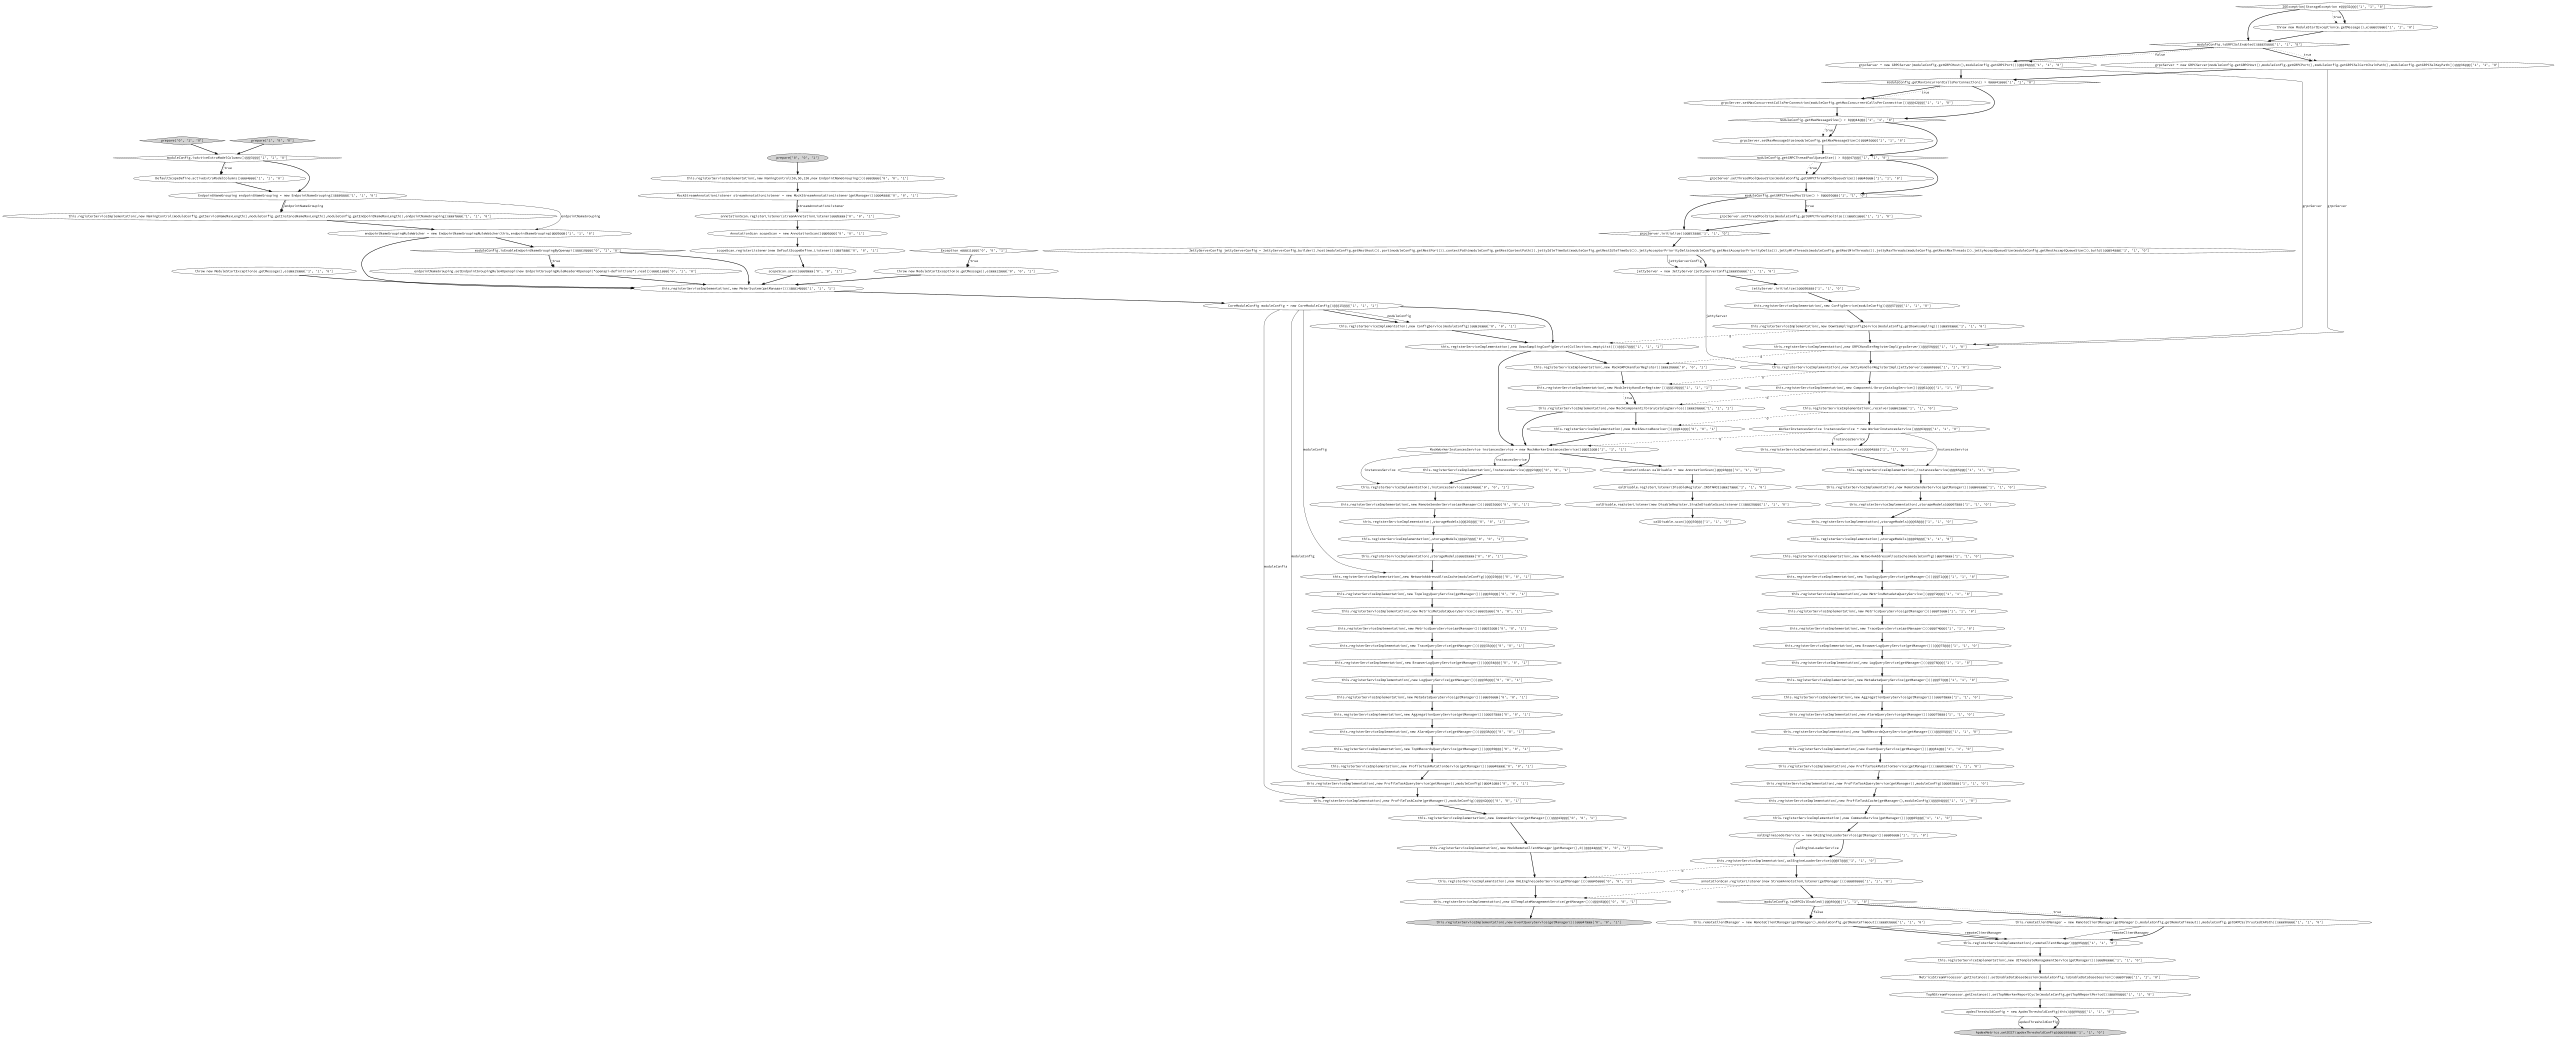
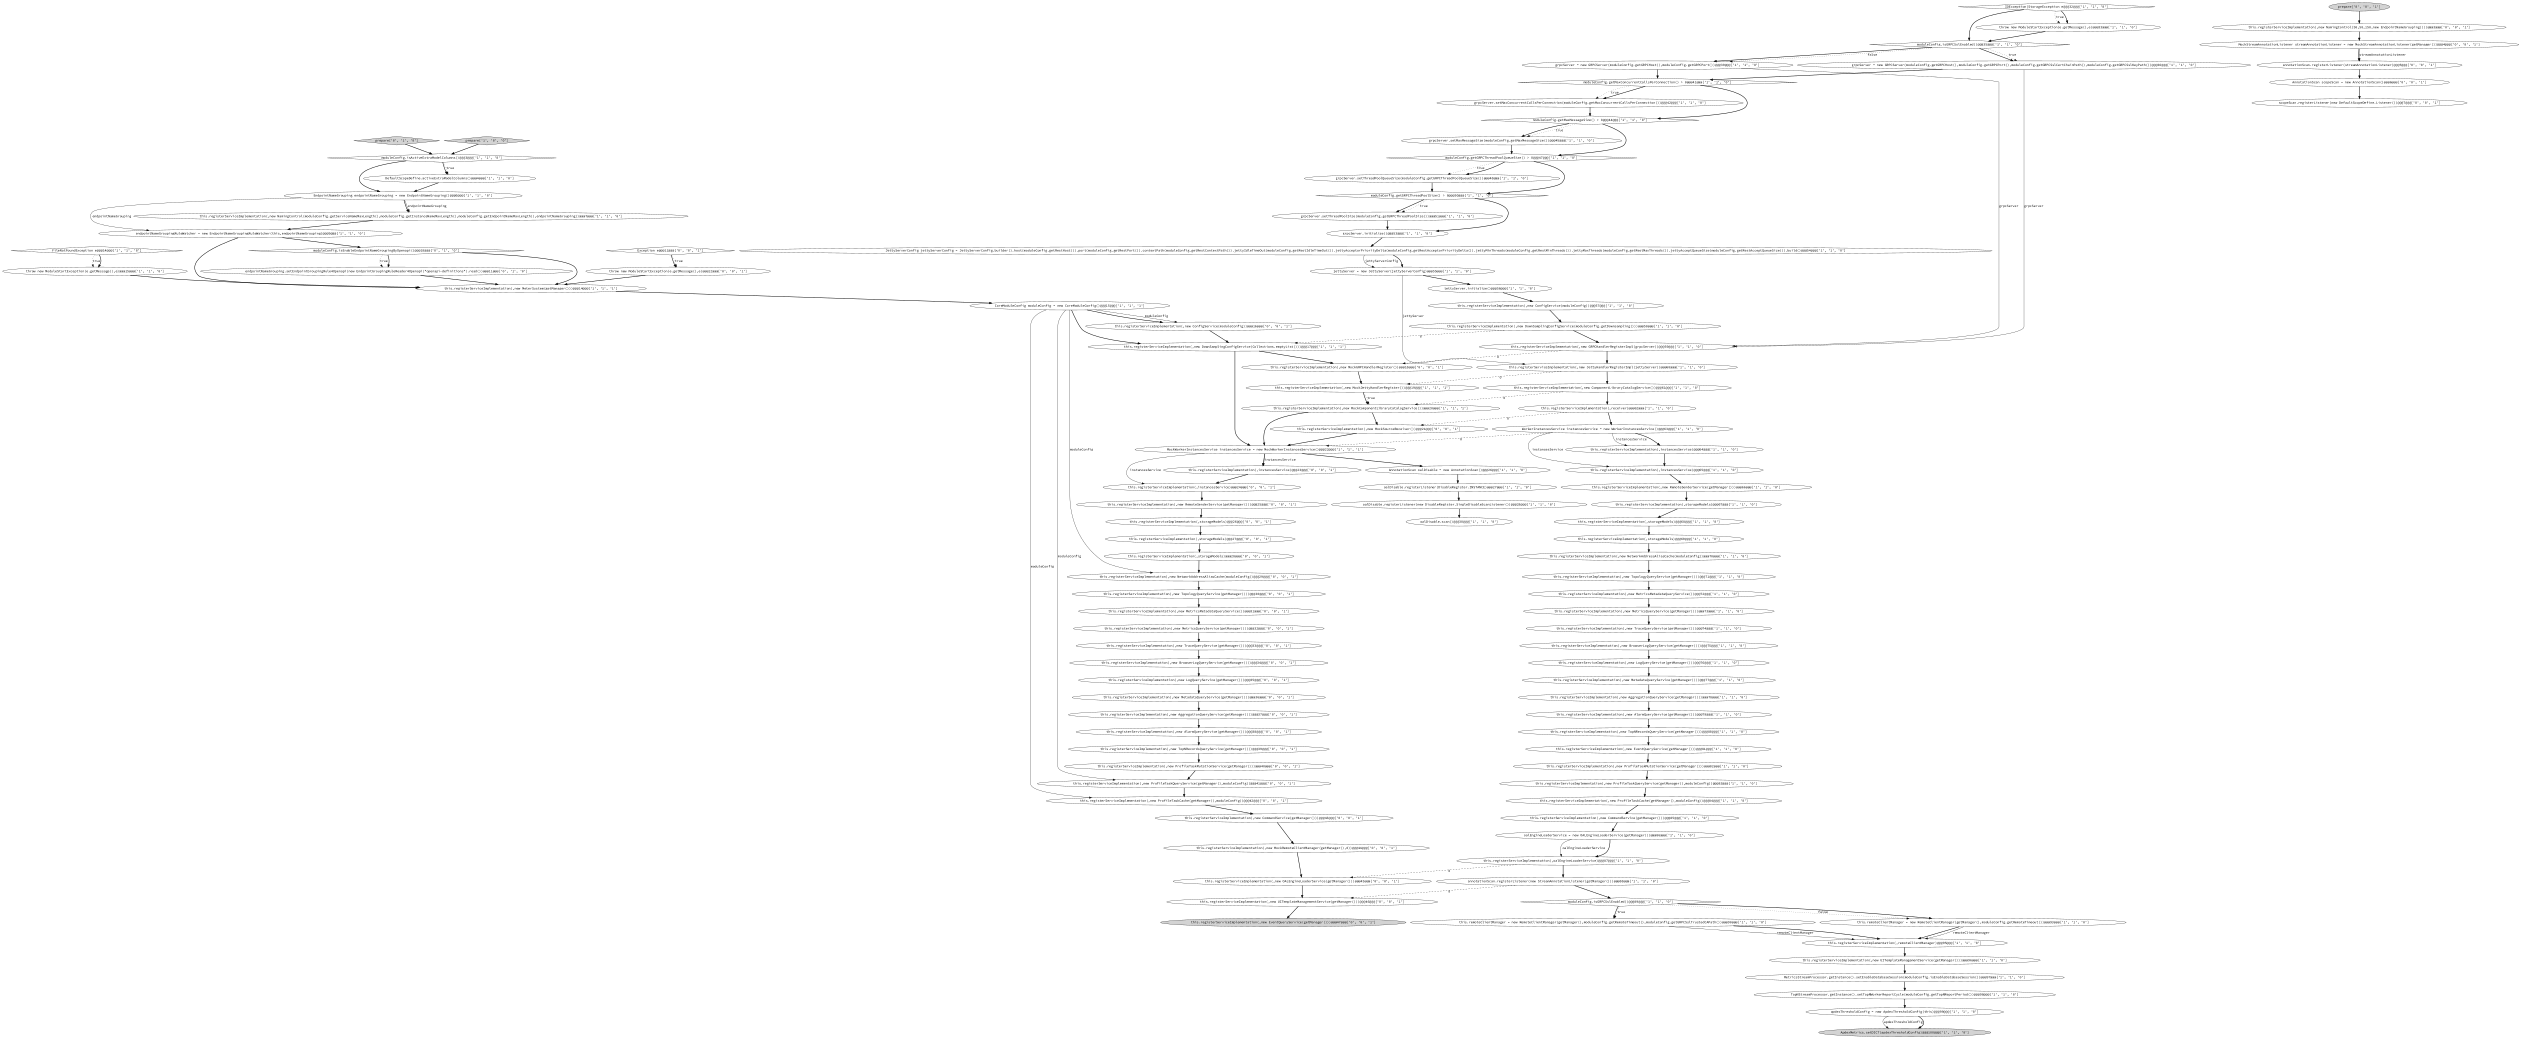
(1685, 234) -> (1387, 234)
none -> (97, 251)
(805, 271) -> none
